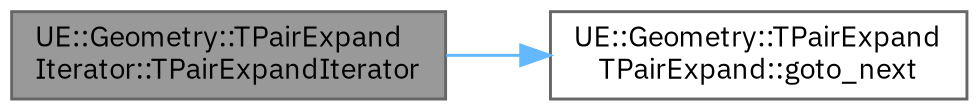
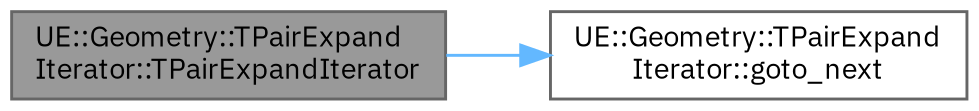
(759, 55) -> (759, 55)
